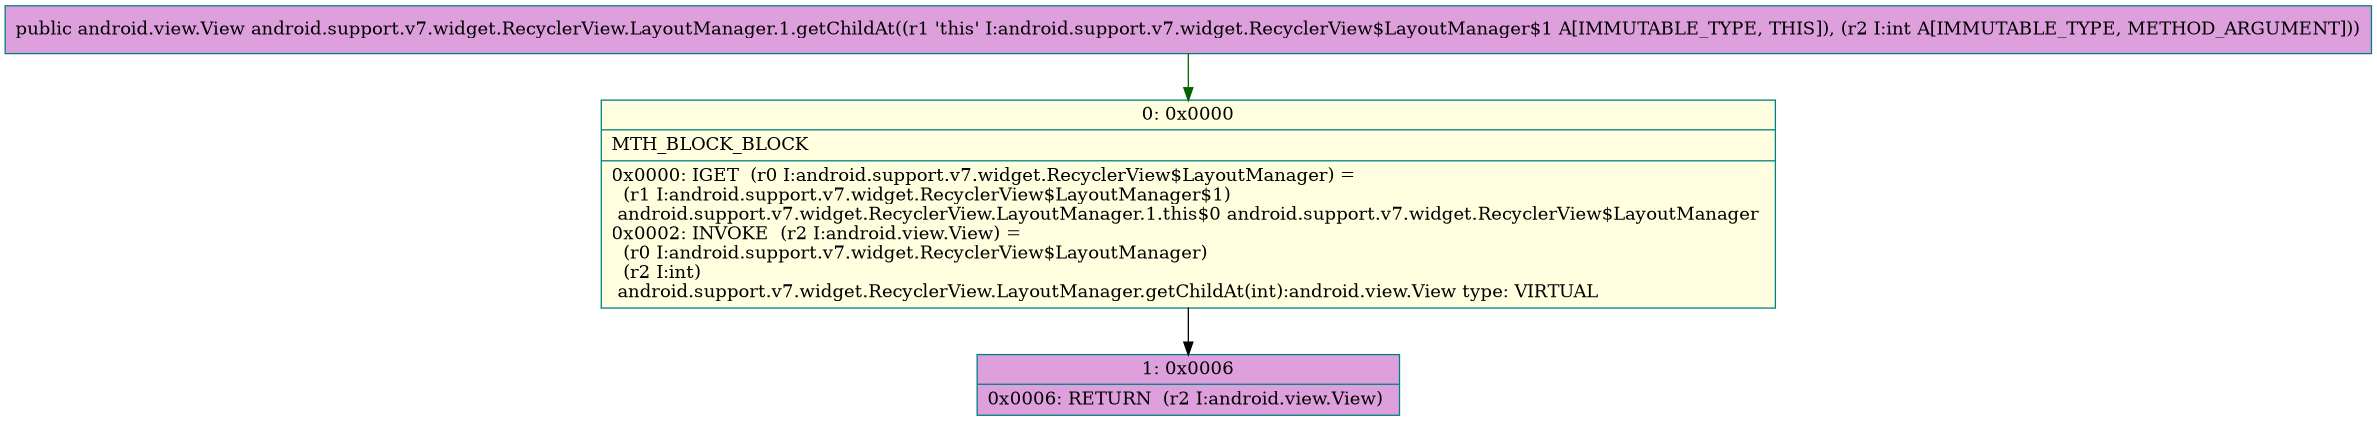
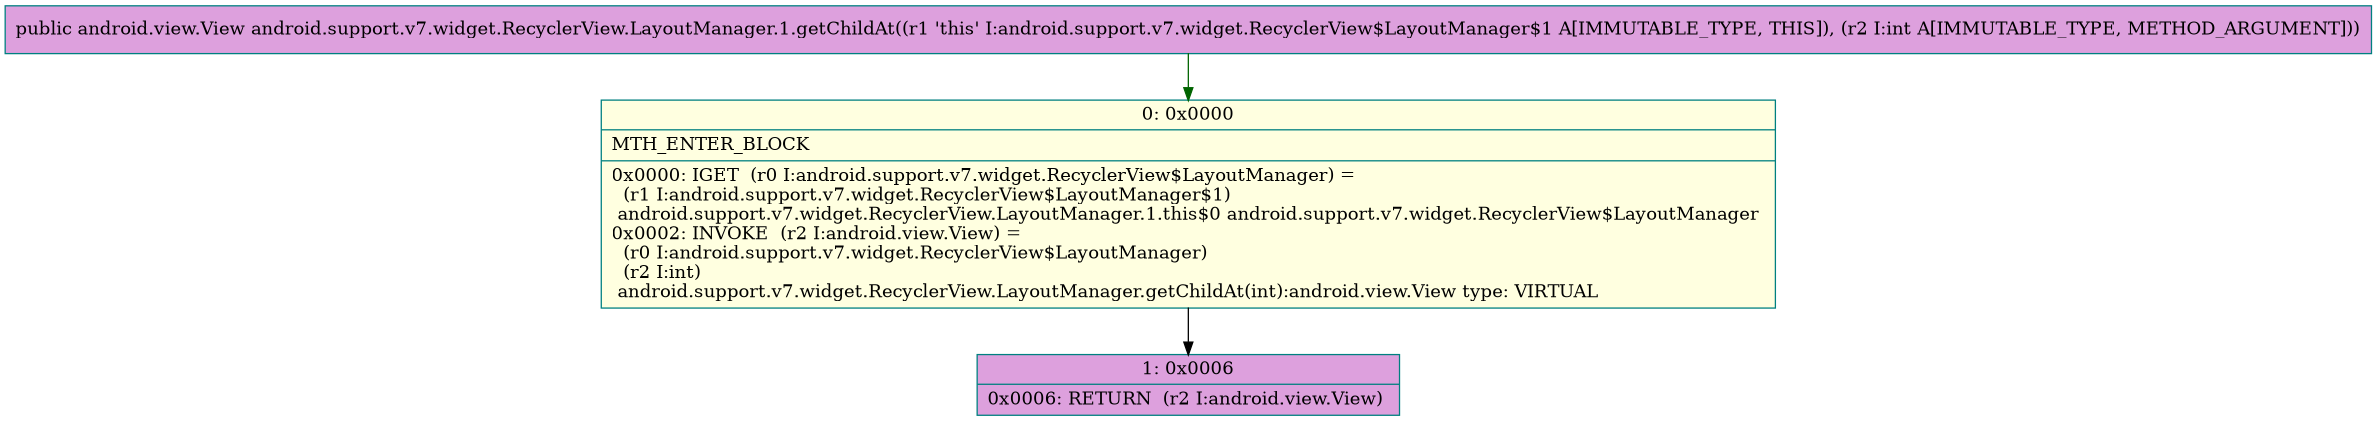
(710, 145) -> (711, 145)
